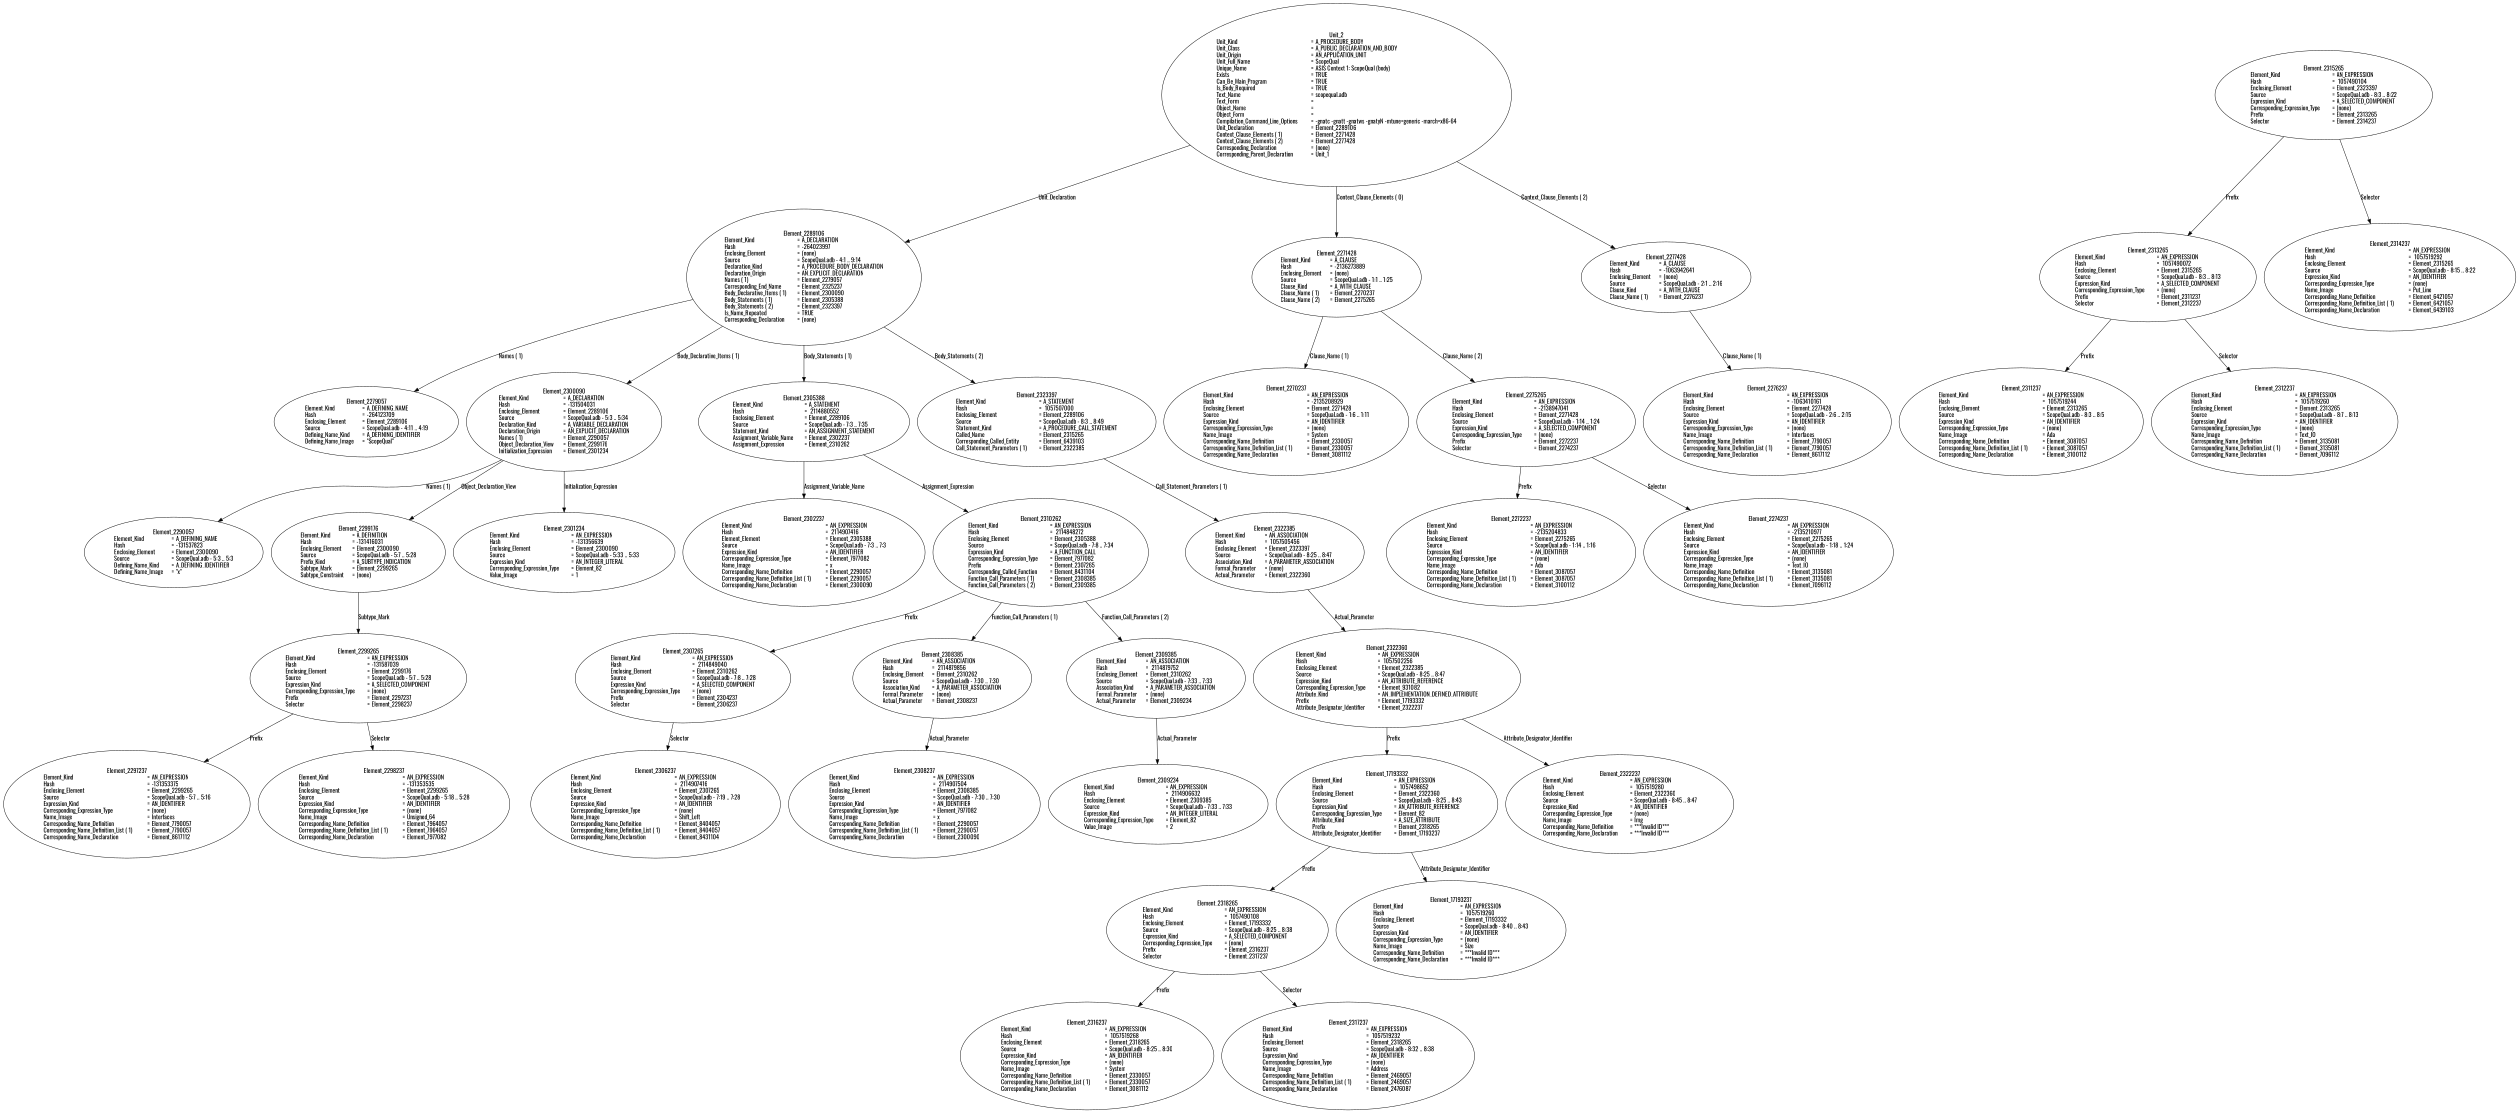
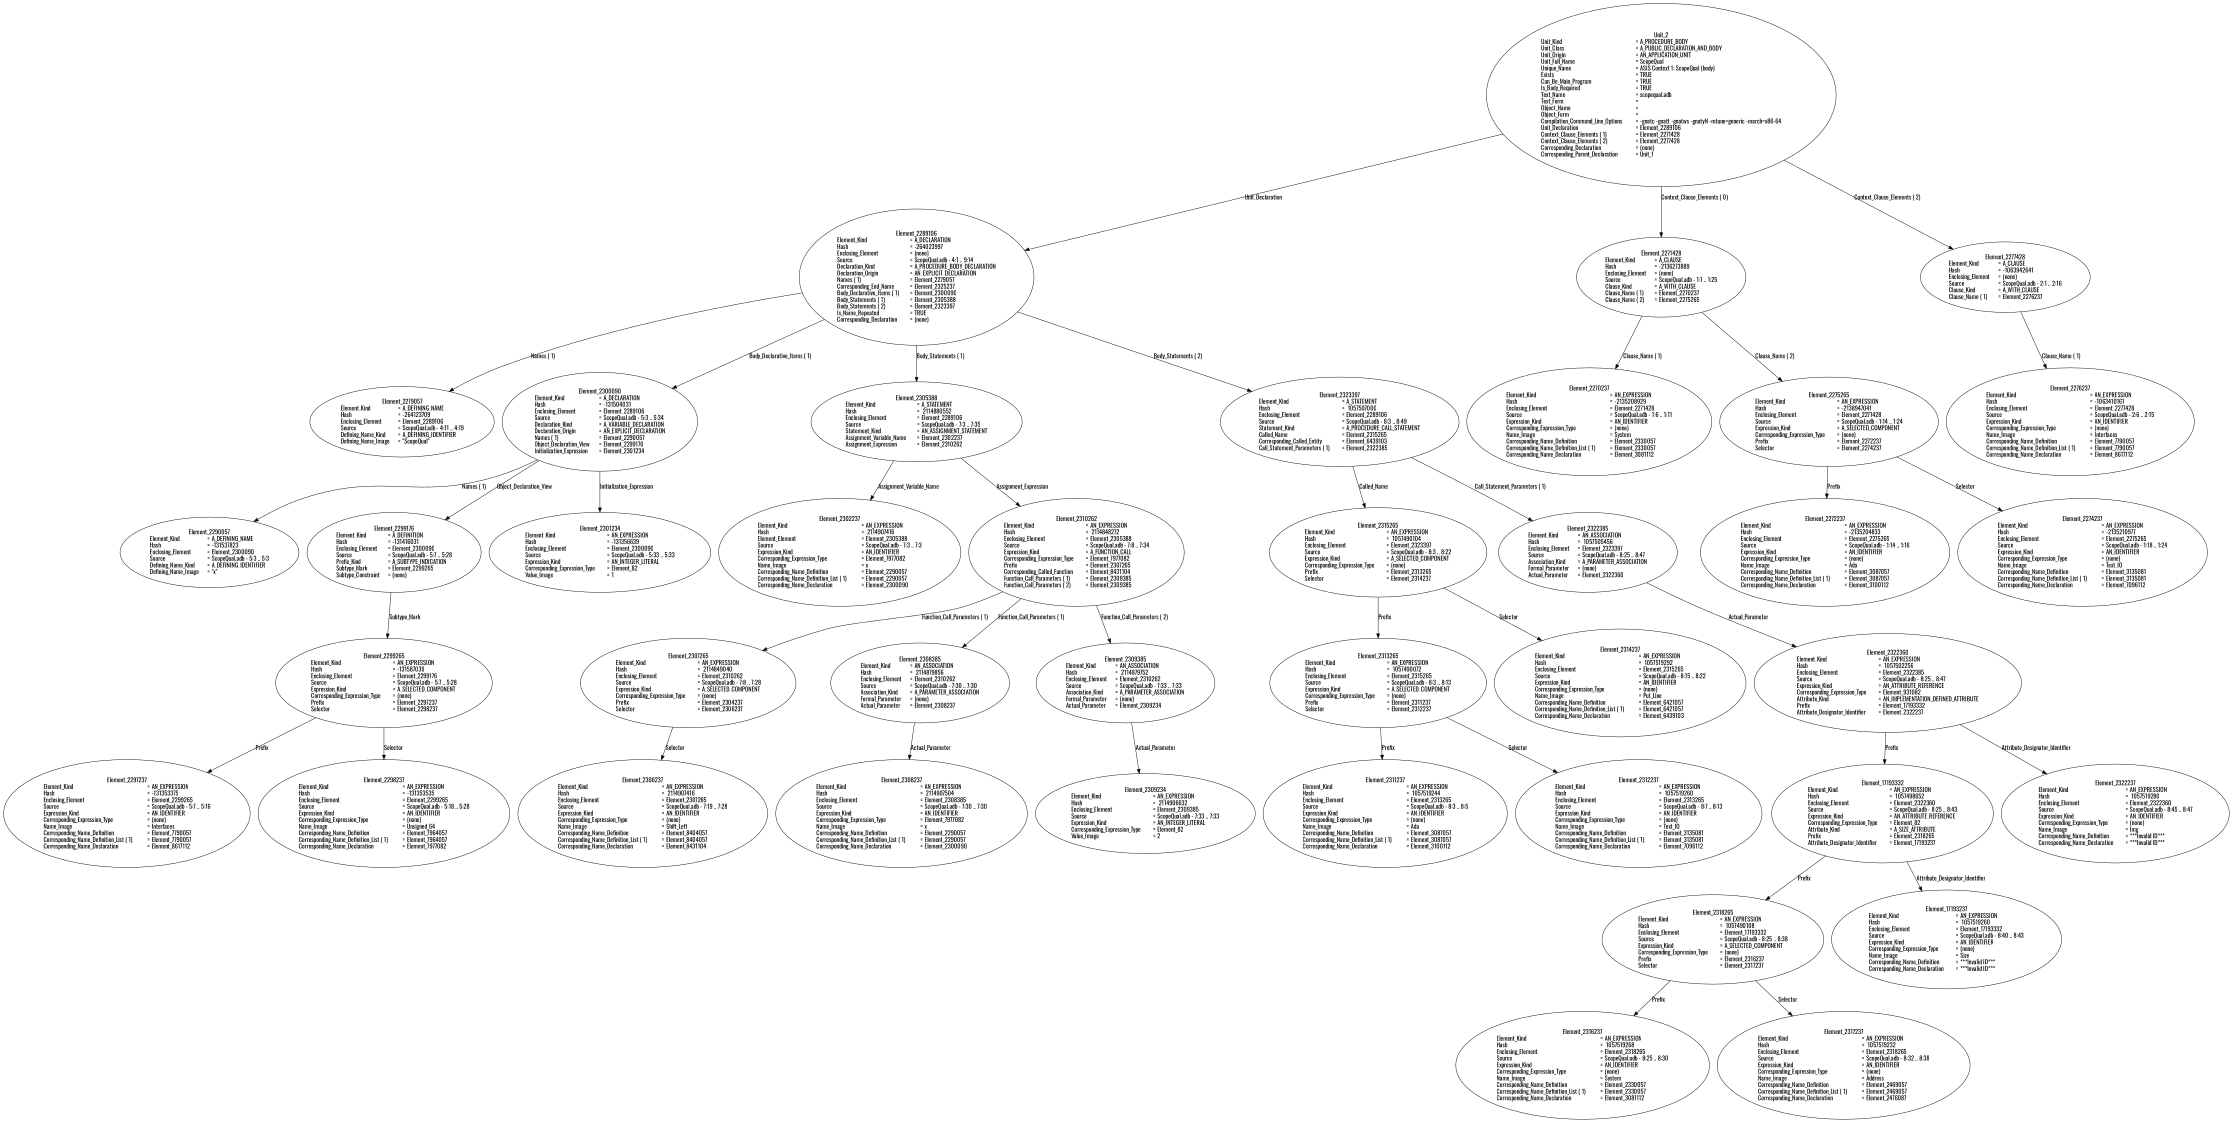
none -> (1358, 485)
(911, 618) -> (955, 618)
